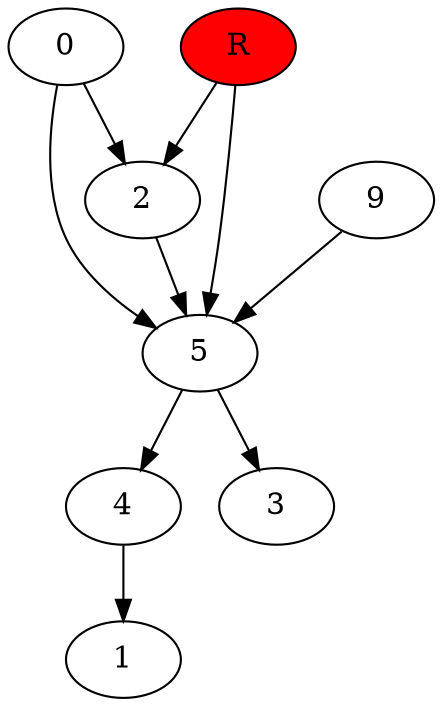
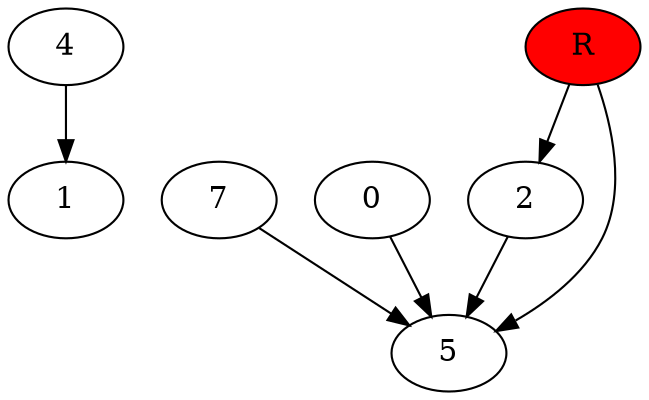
(99, 114) -> none
(377, 200) -> (219, 200)
(167, 420) -> none
(277, 506) -> none
